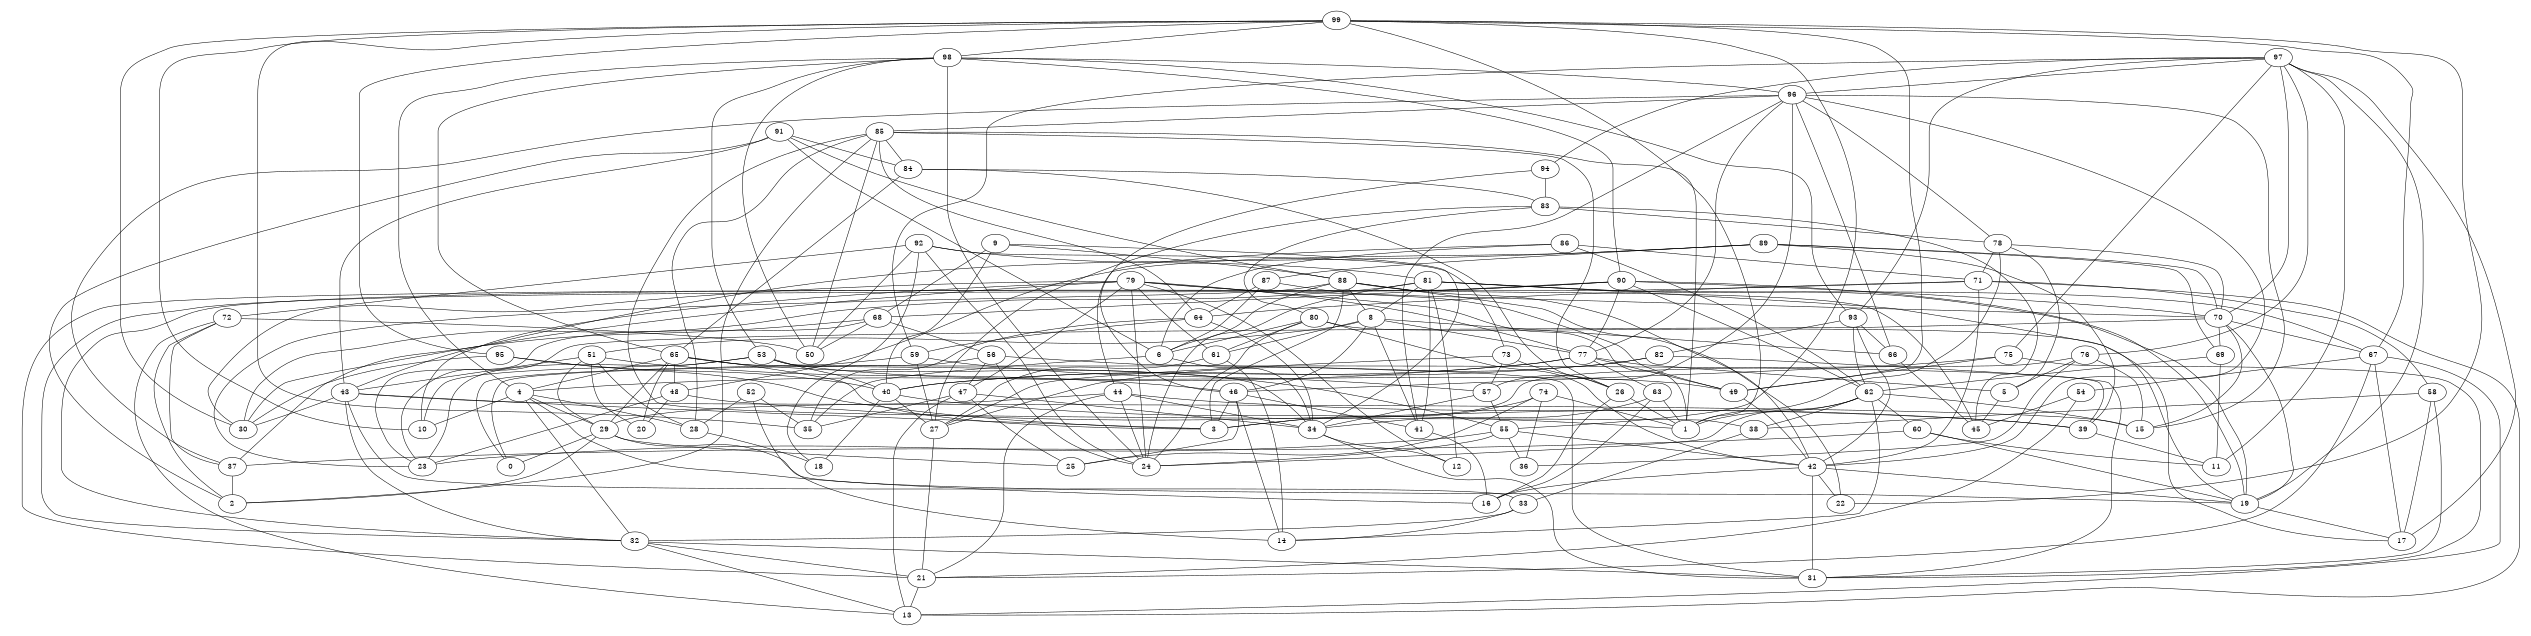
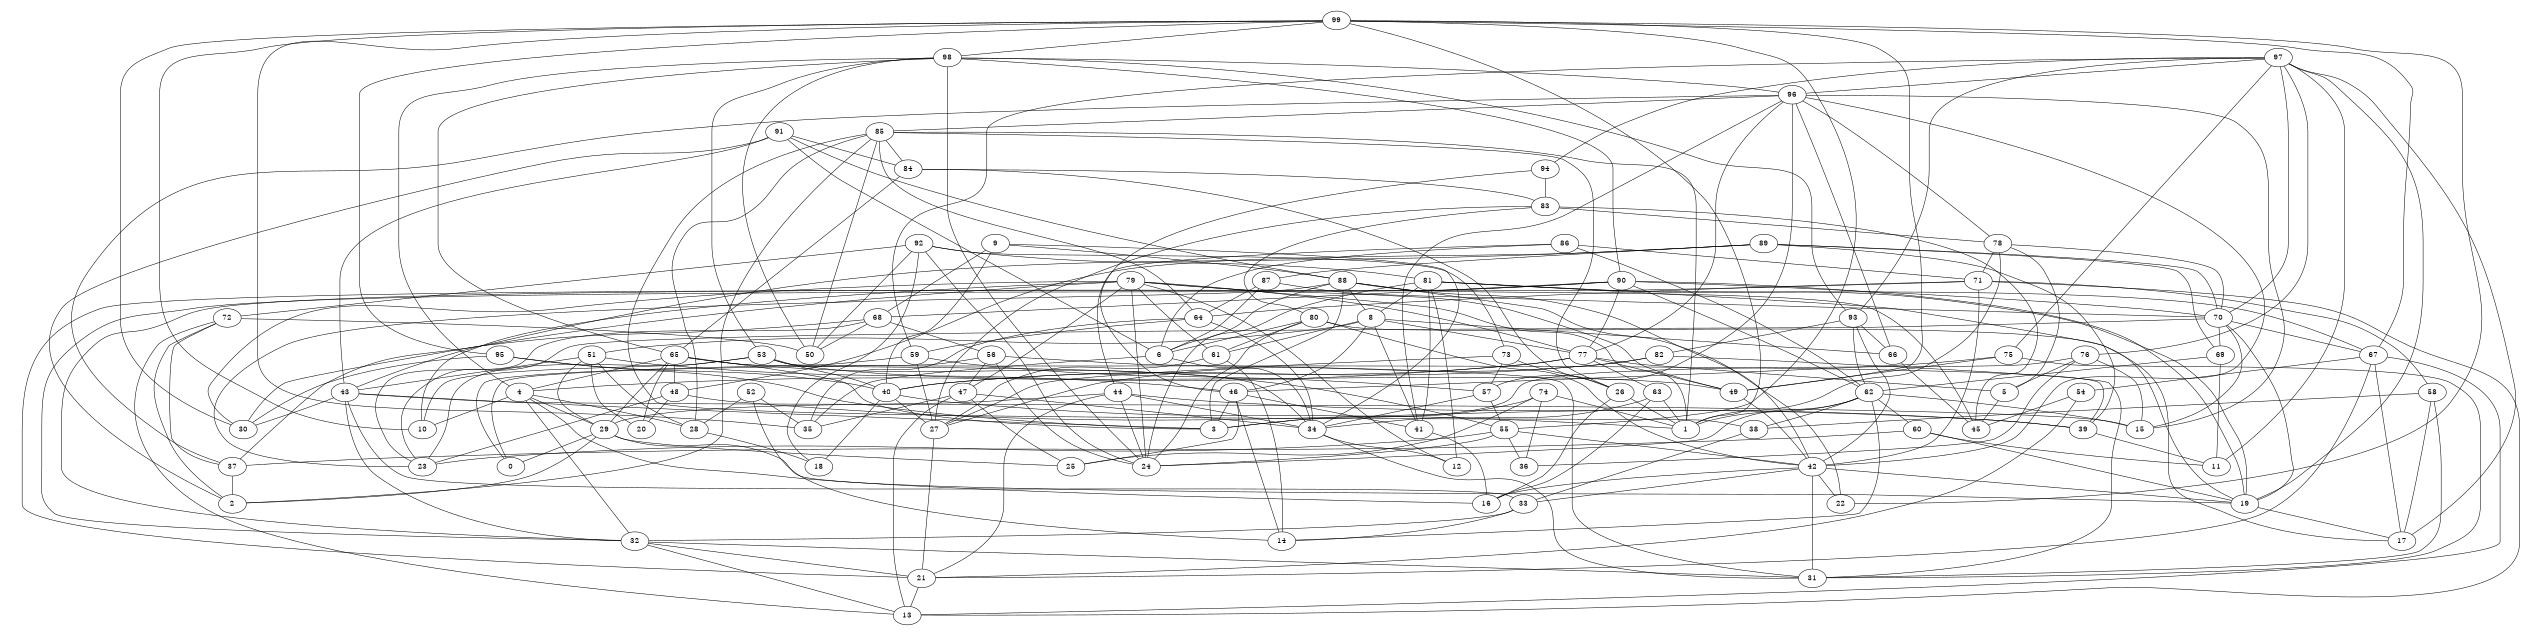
(812, 314) -> none
none -> (1668, 485)
